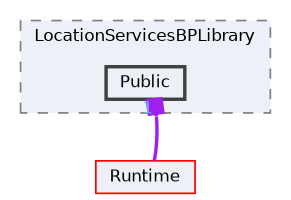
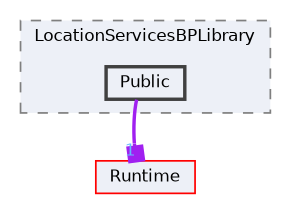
(157, 139) -> (134, 124)
